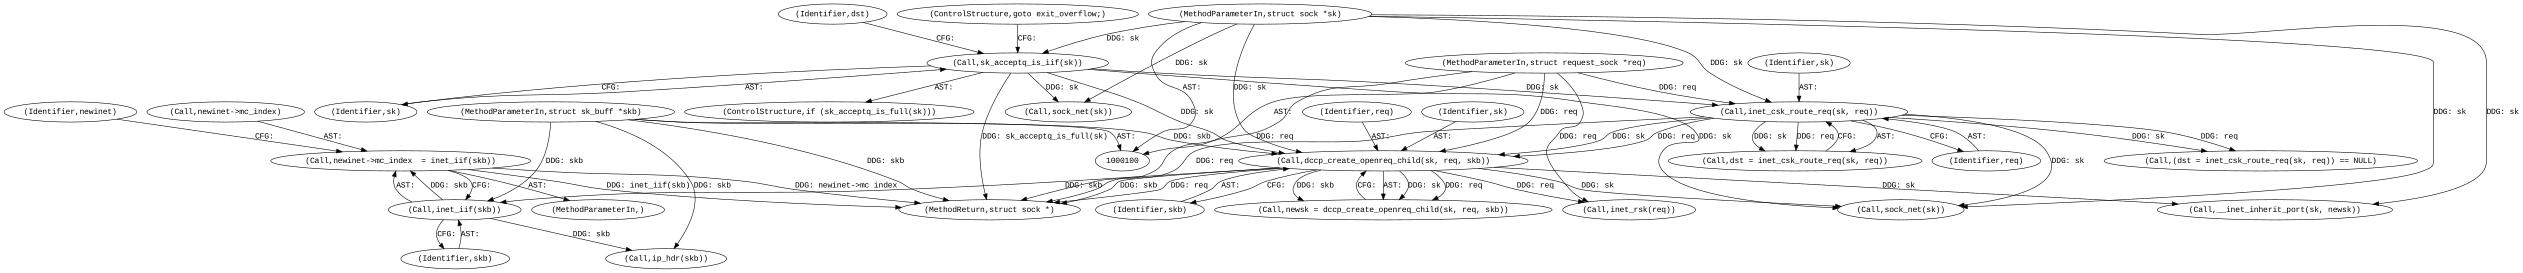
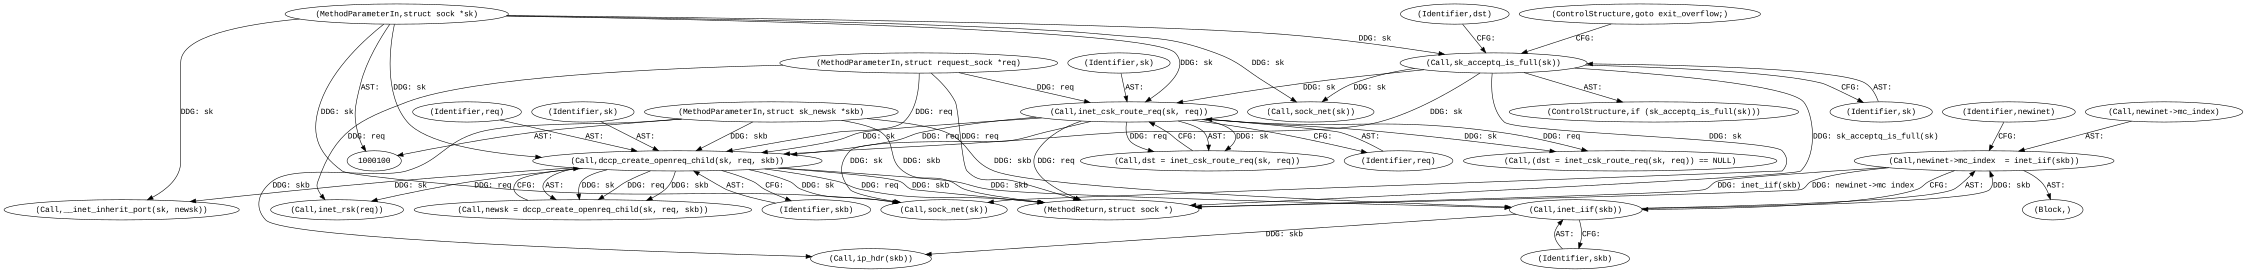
(1018, 63) -> (1494, 63)
(1326, 95) -> none
(551, 112) -> (771, 112)
(598, 210) -> (2053, 210)
